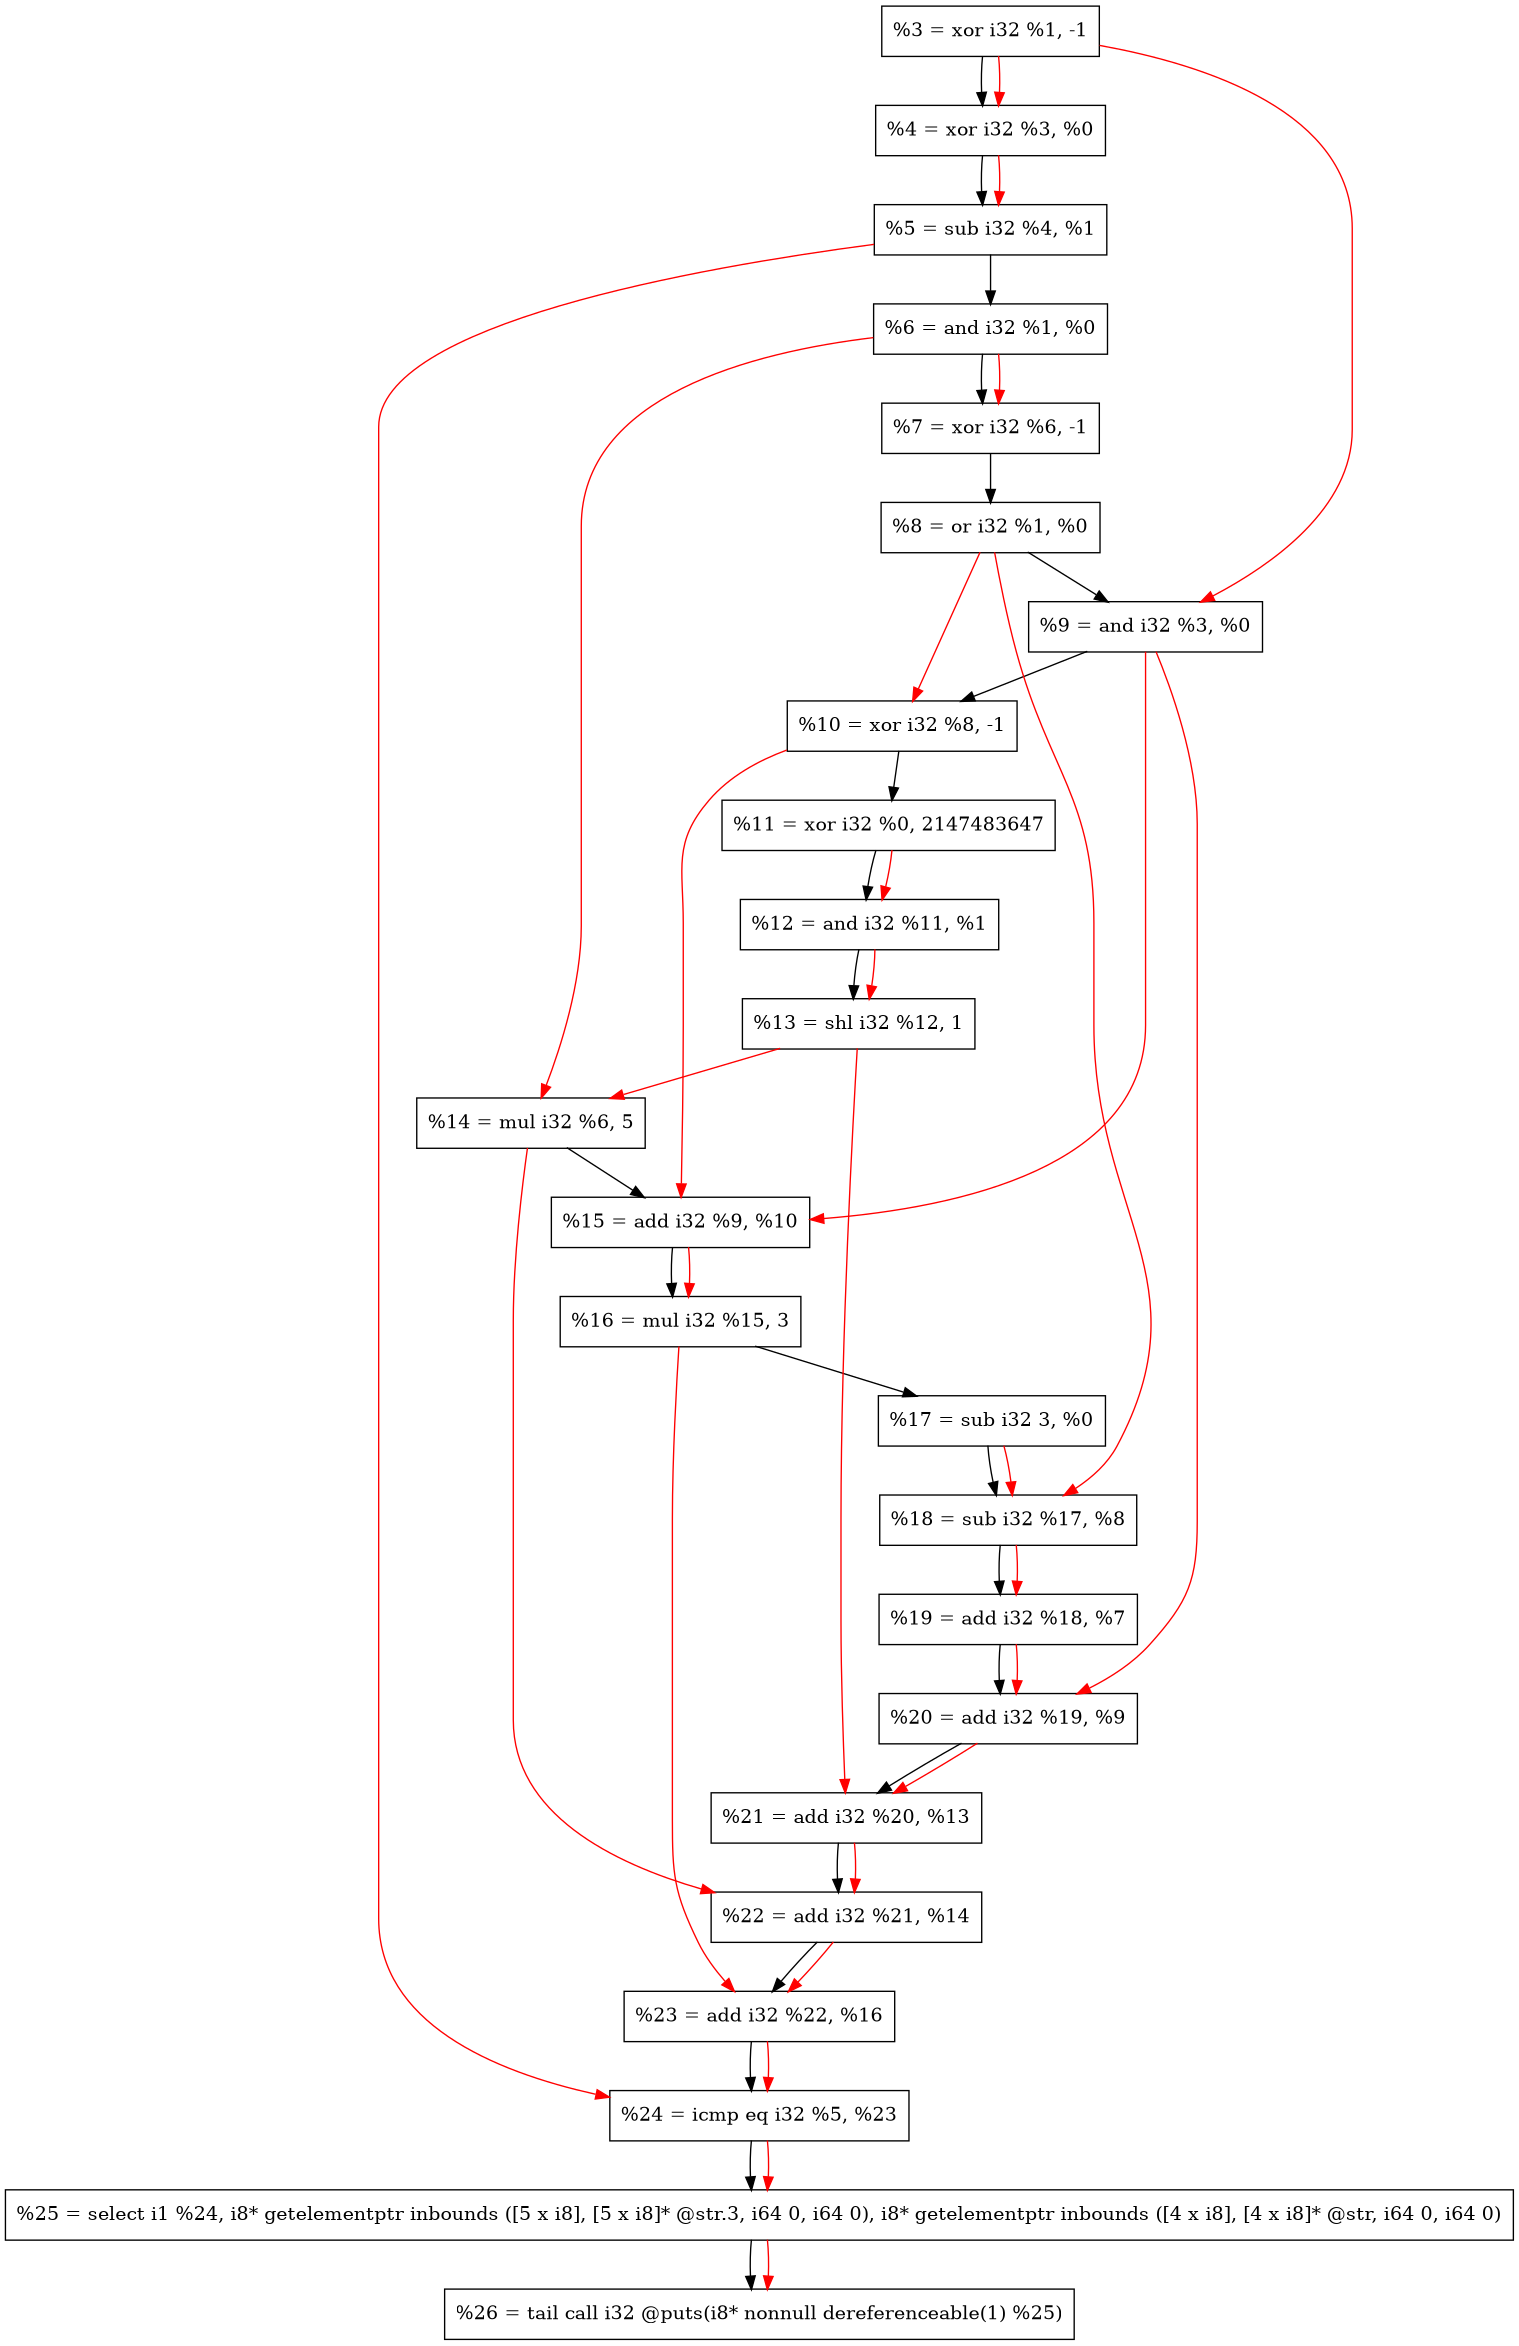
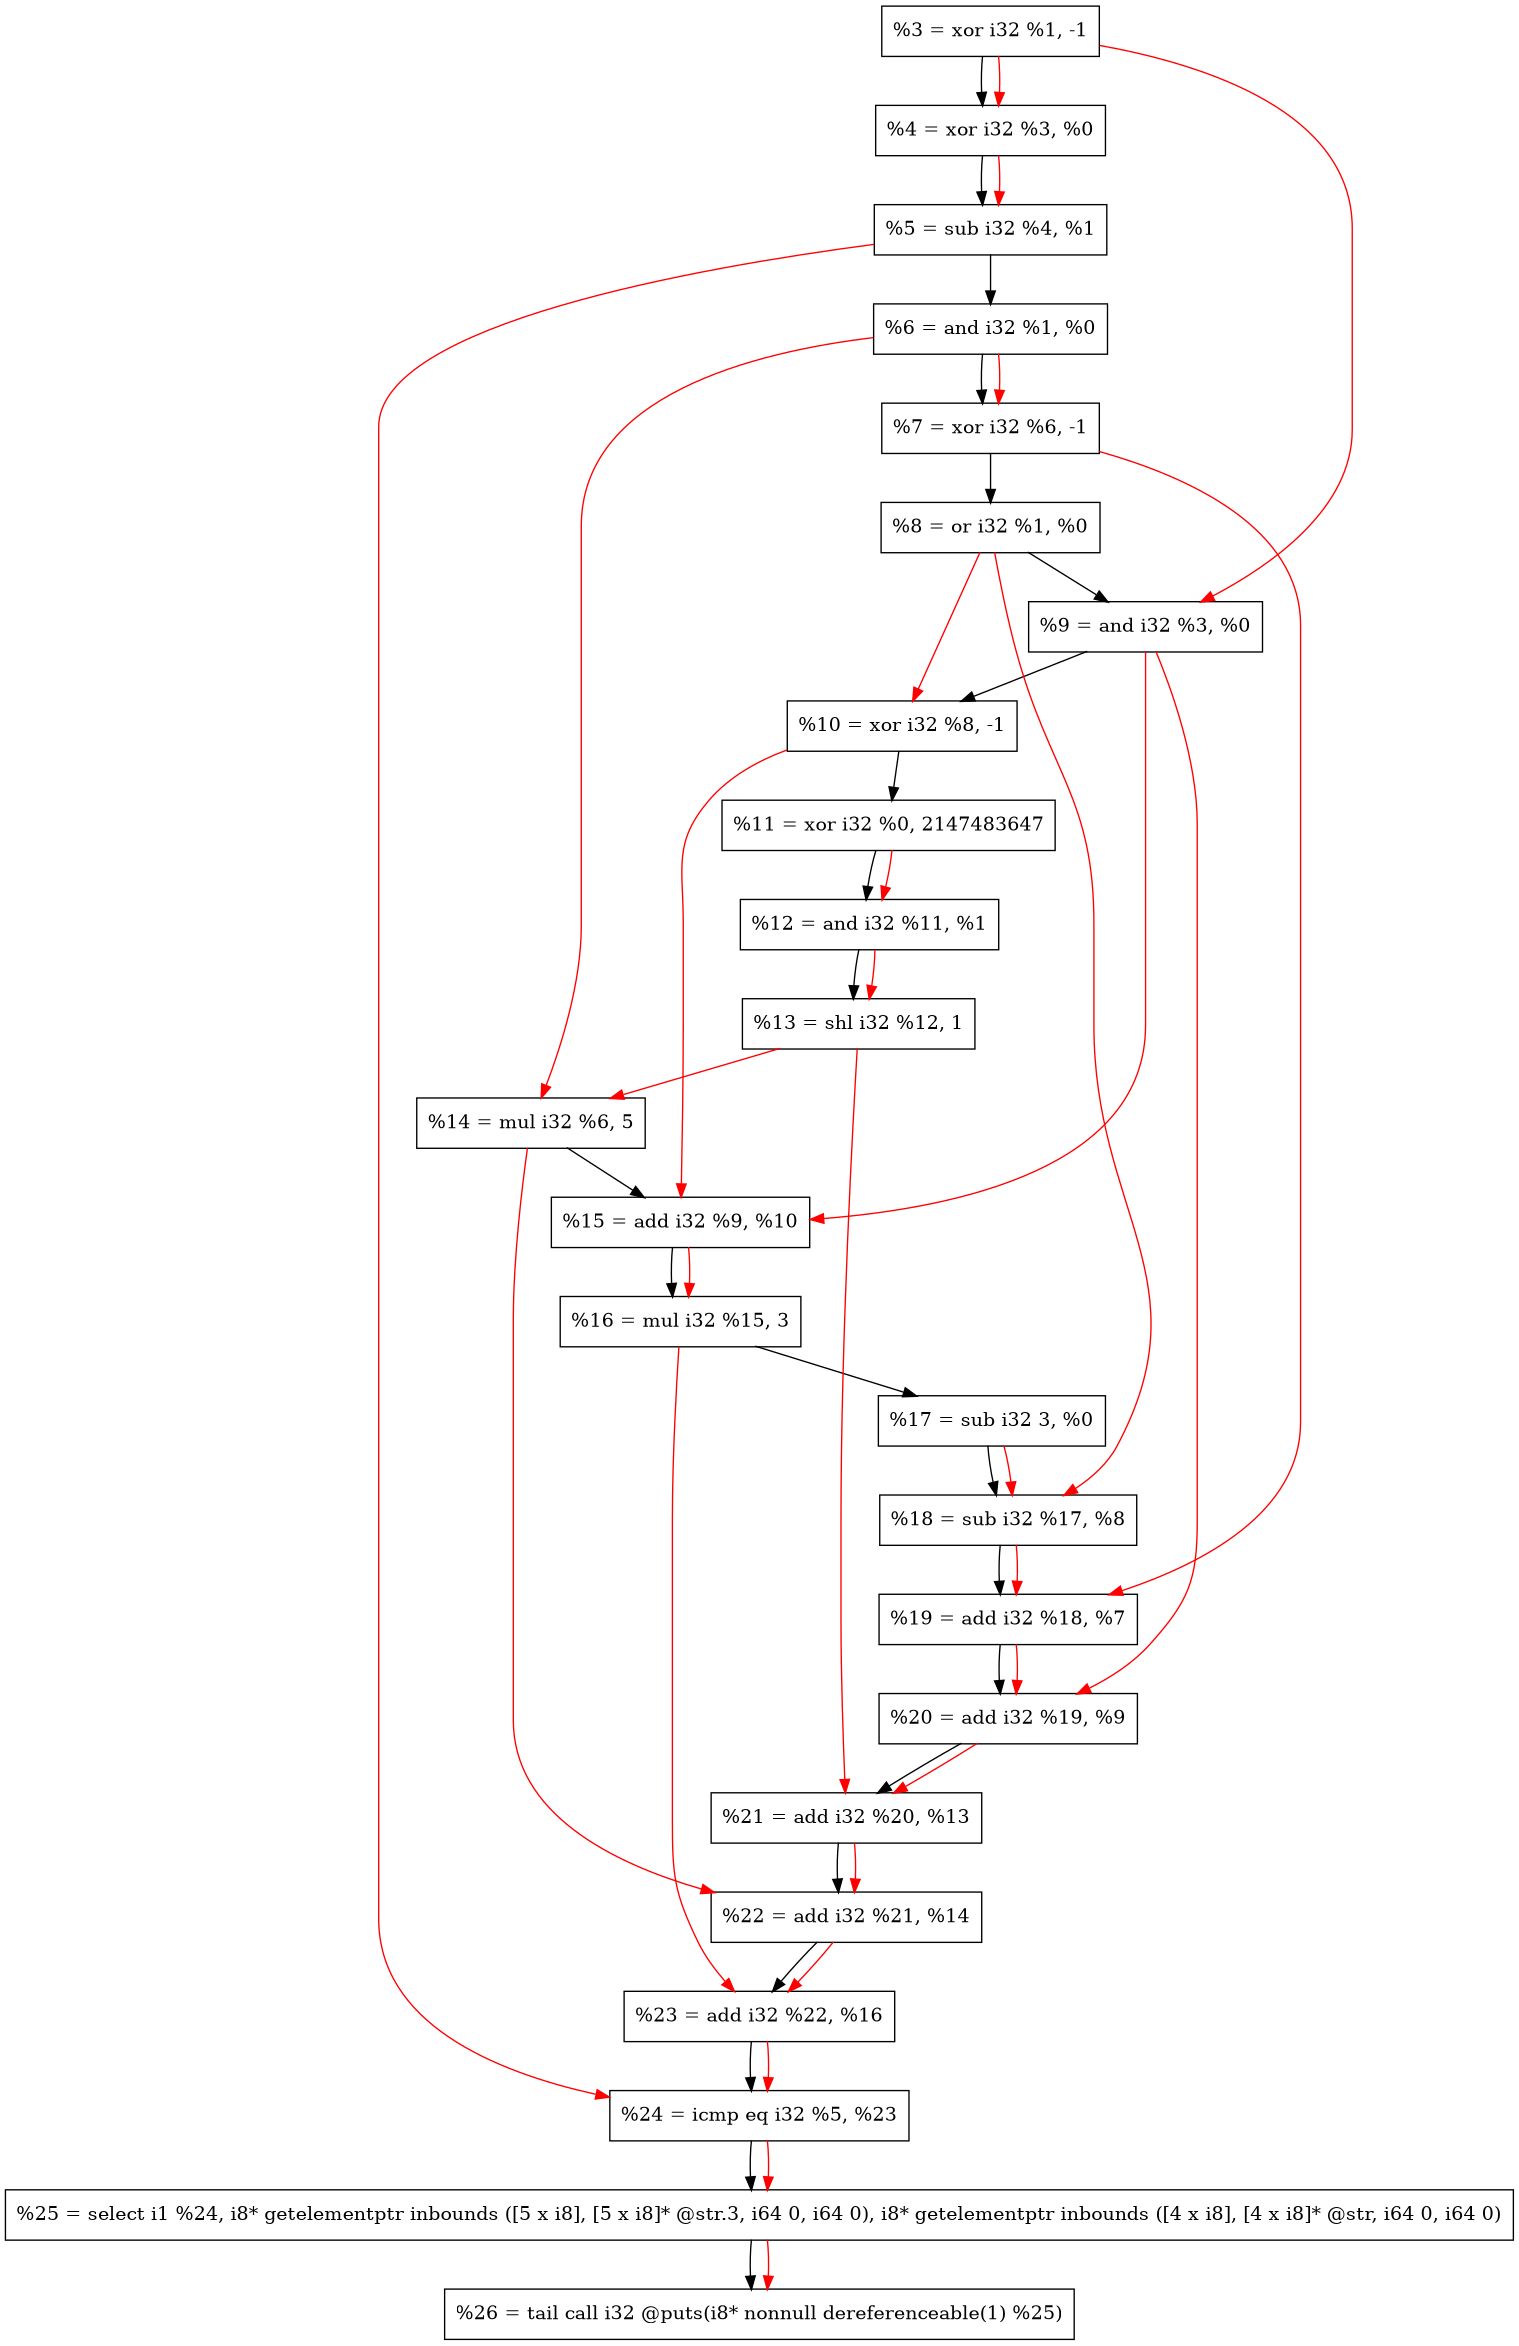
none -> (1301, 1012)
